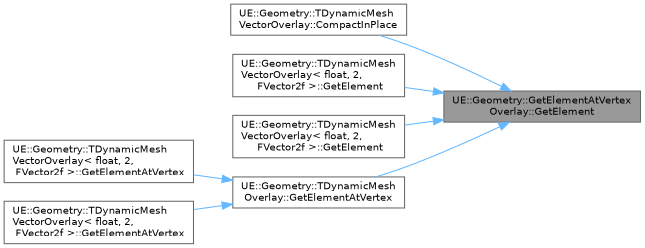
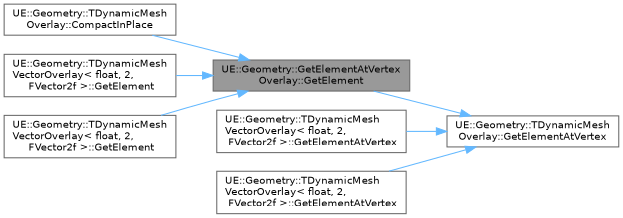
(319, 20) -> (90, 20)
(439, 154) -> (417, 102)
